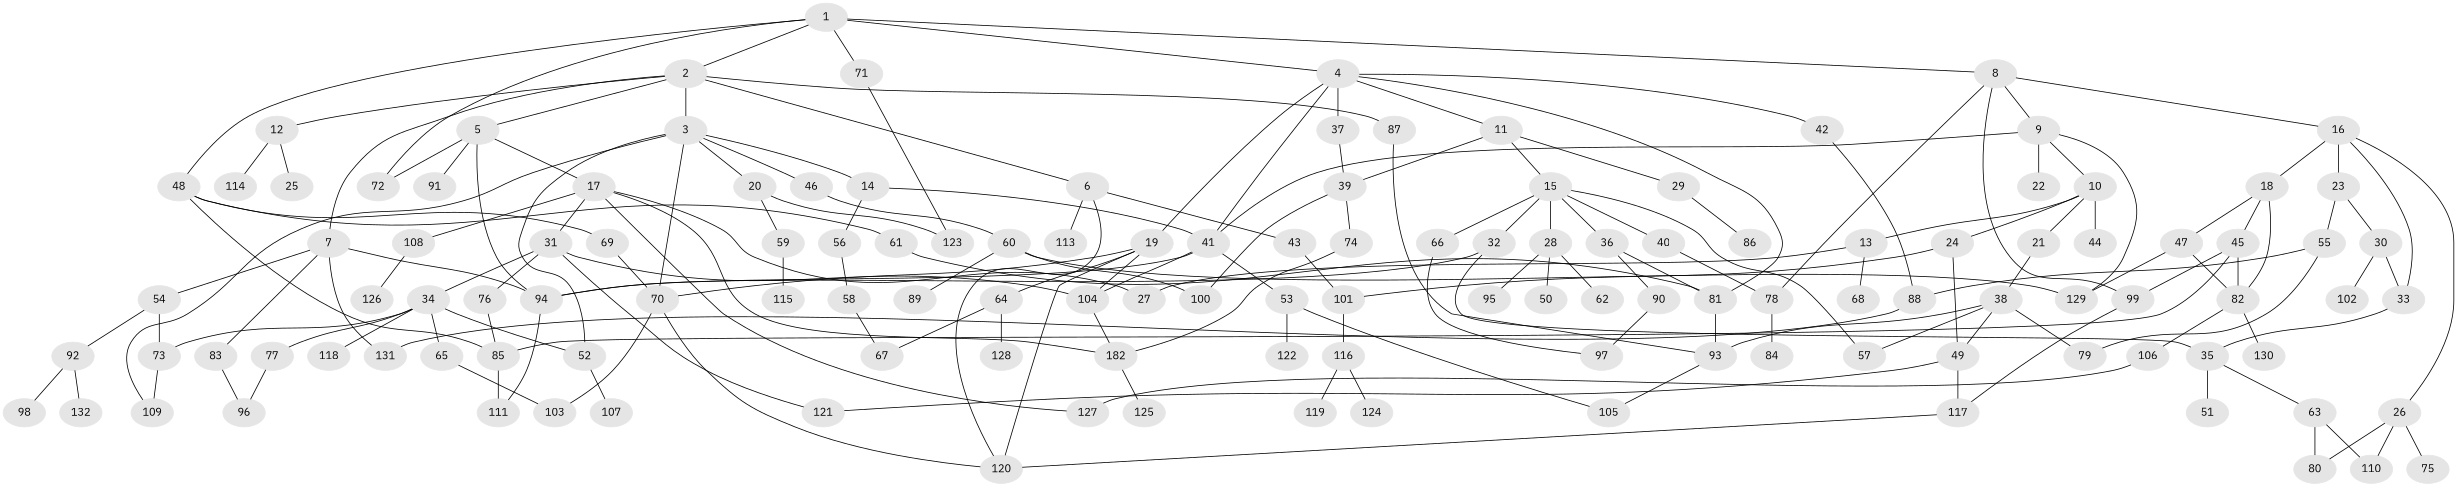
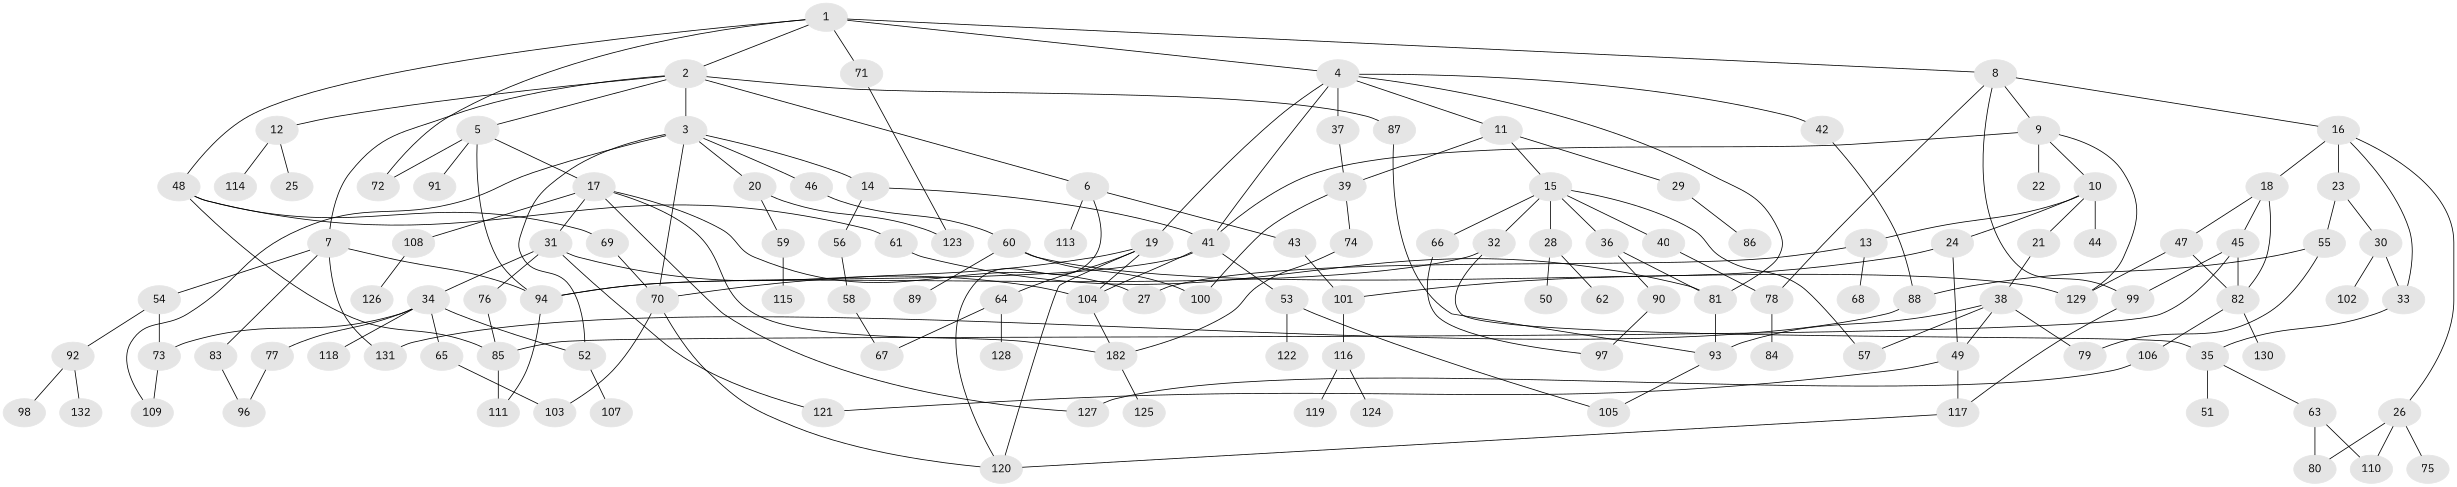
(1489, 300) -> none
